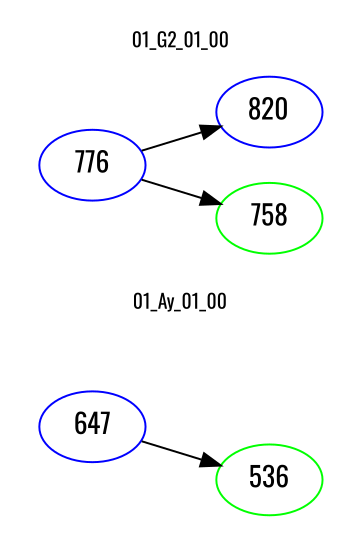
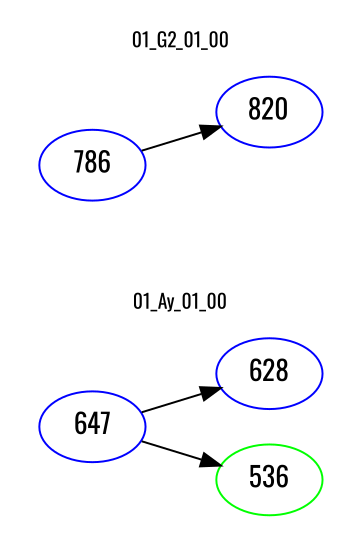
(92, 165) -> (92, 165)
(269, 218) -> none
none -> (269, 374)
